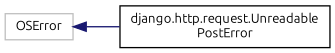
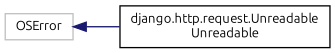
(225, 27) -> (225, 27)
